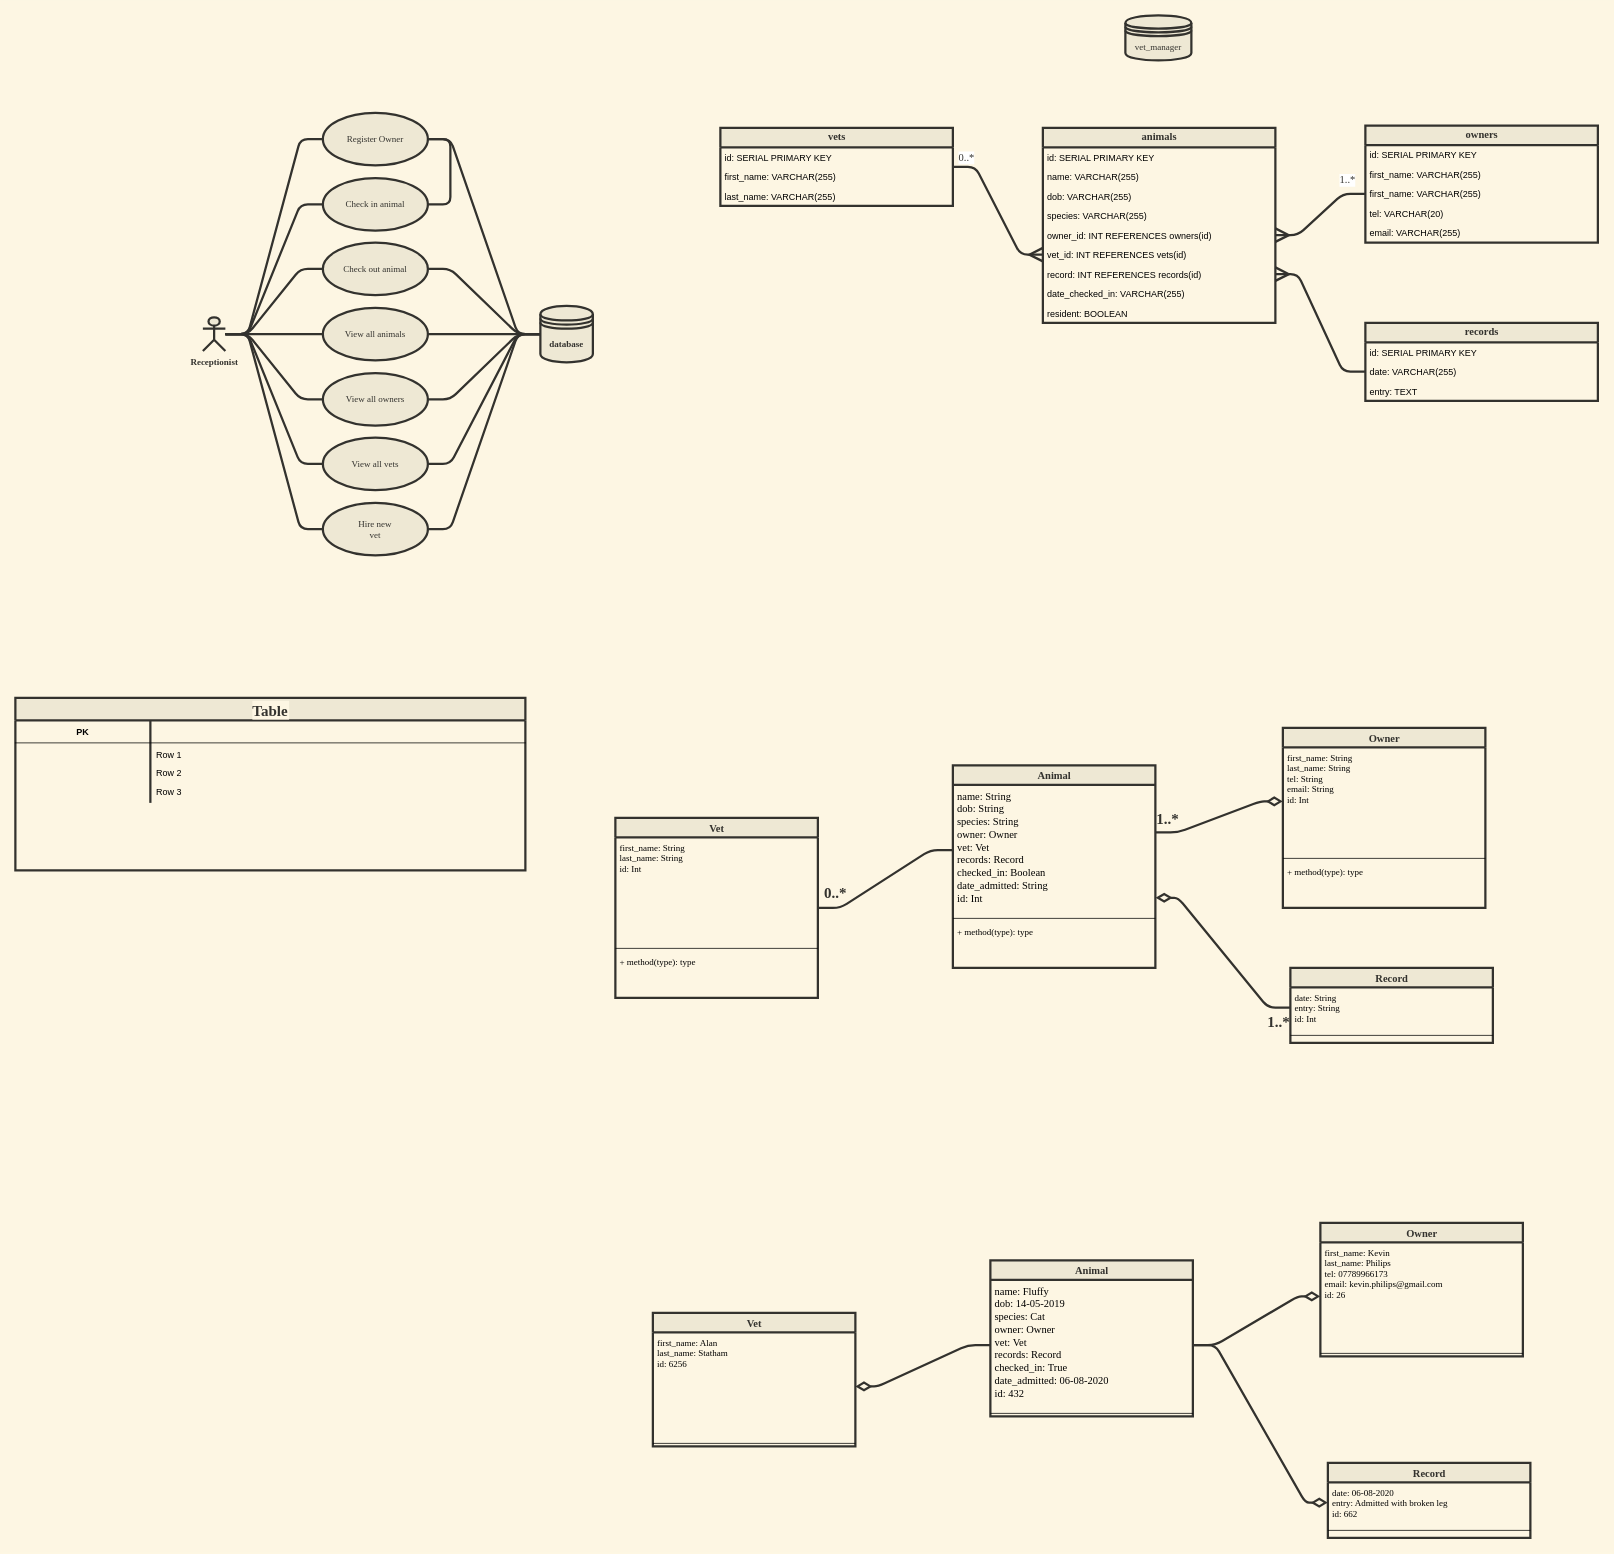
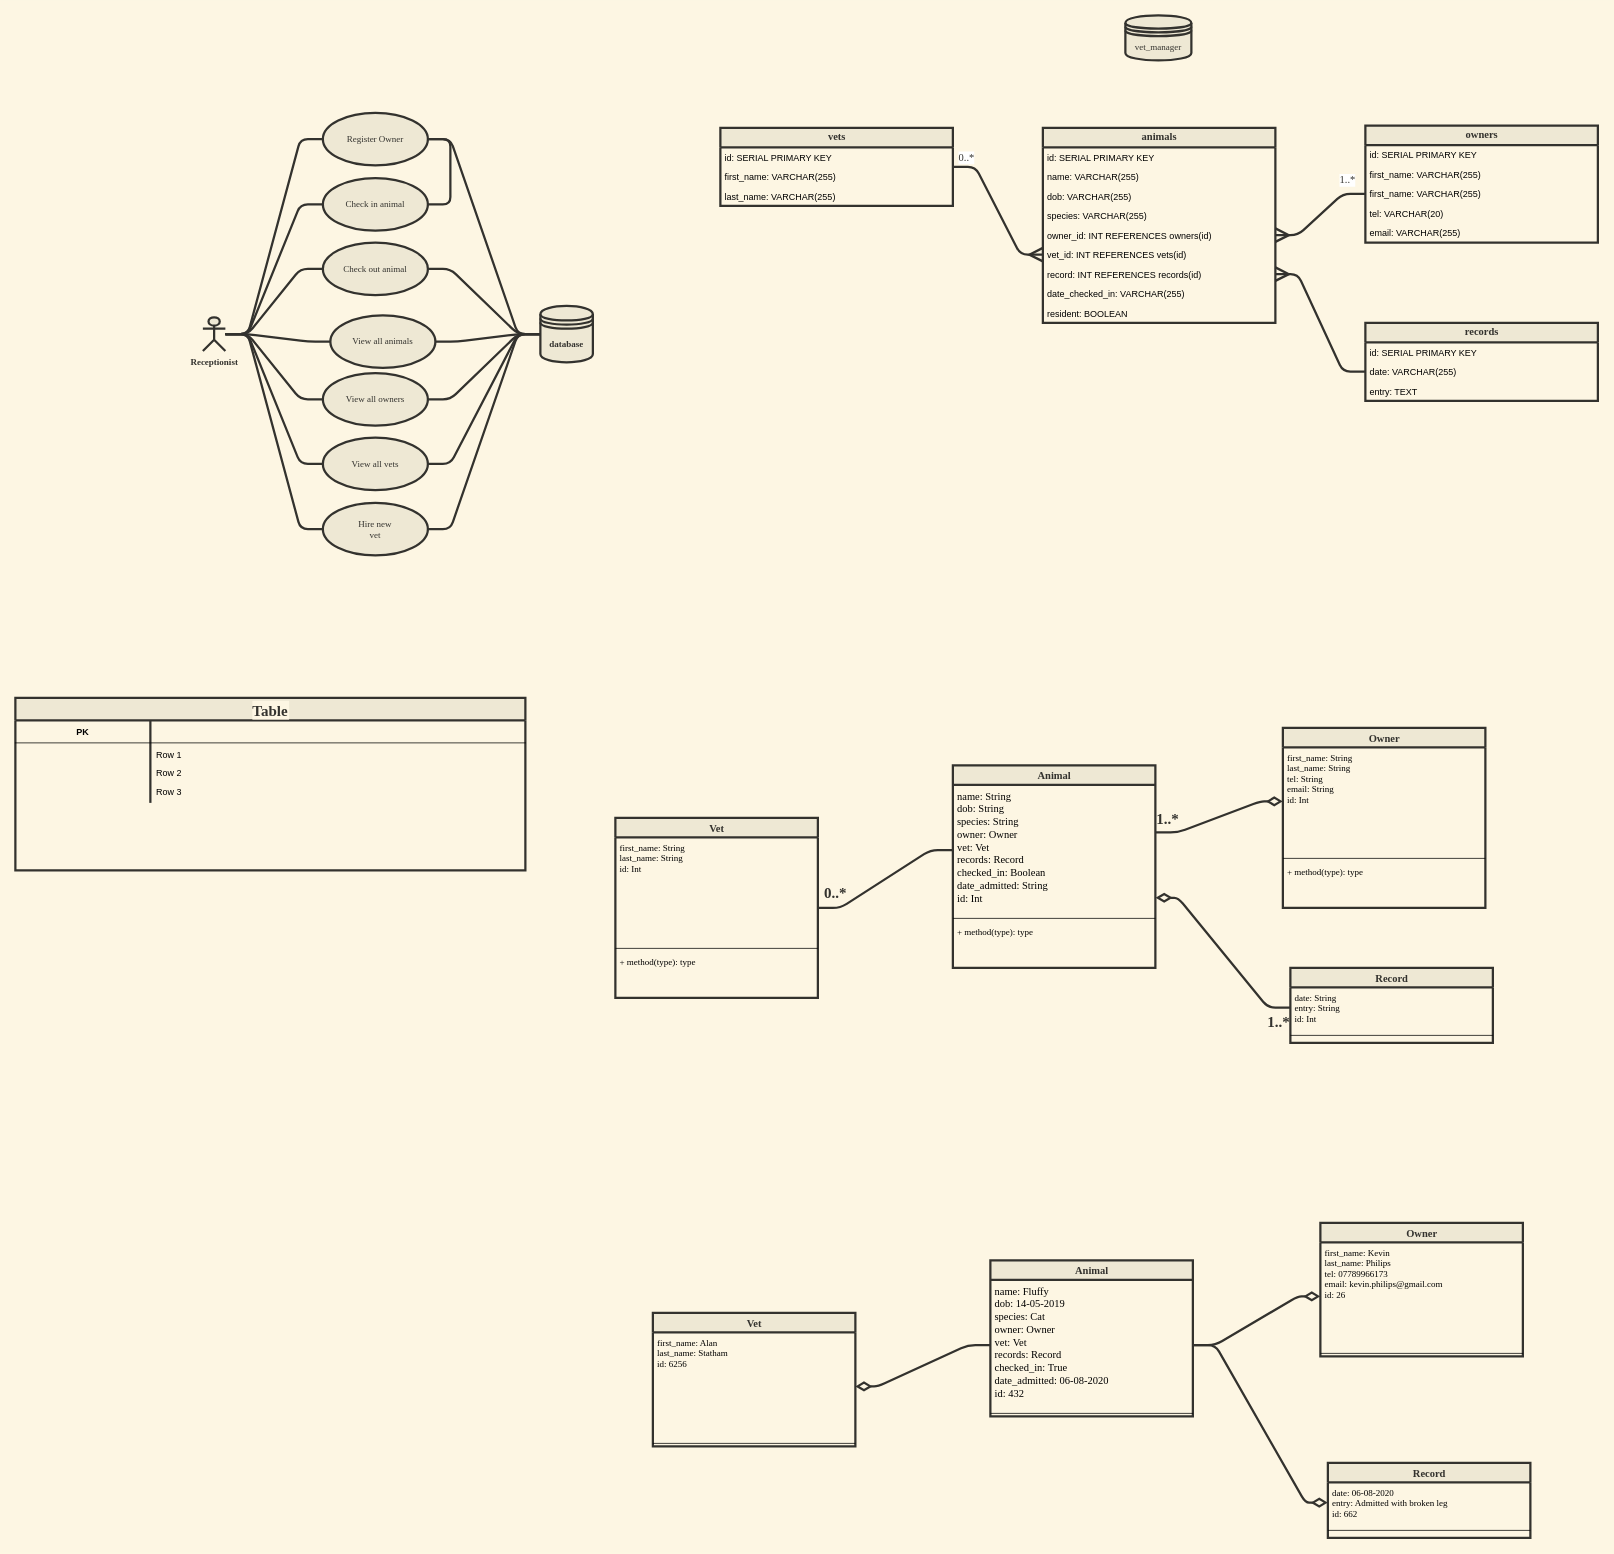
(375, 334) -> (383, 342)
